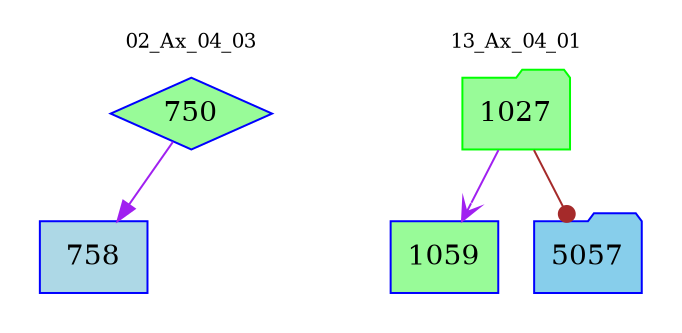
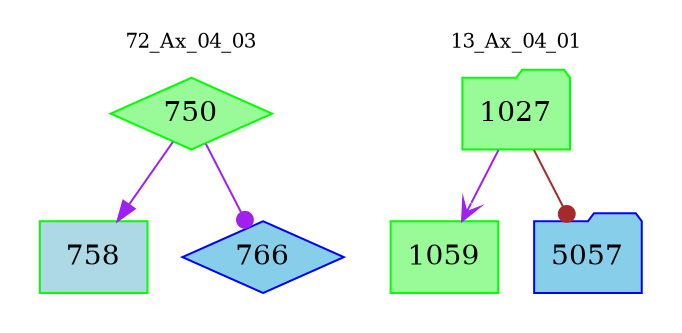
(191, 43) -> (191, 43)
(191, 114) -> (191, 114)
(94, 257) -> (94, 257)
none -> (263, 257)
(444, 257) -> (444, 257)
